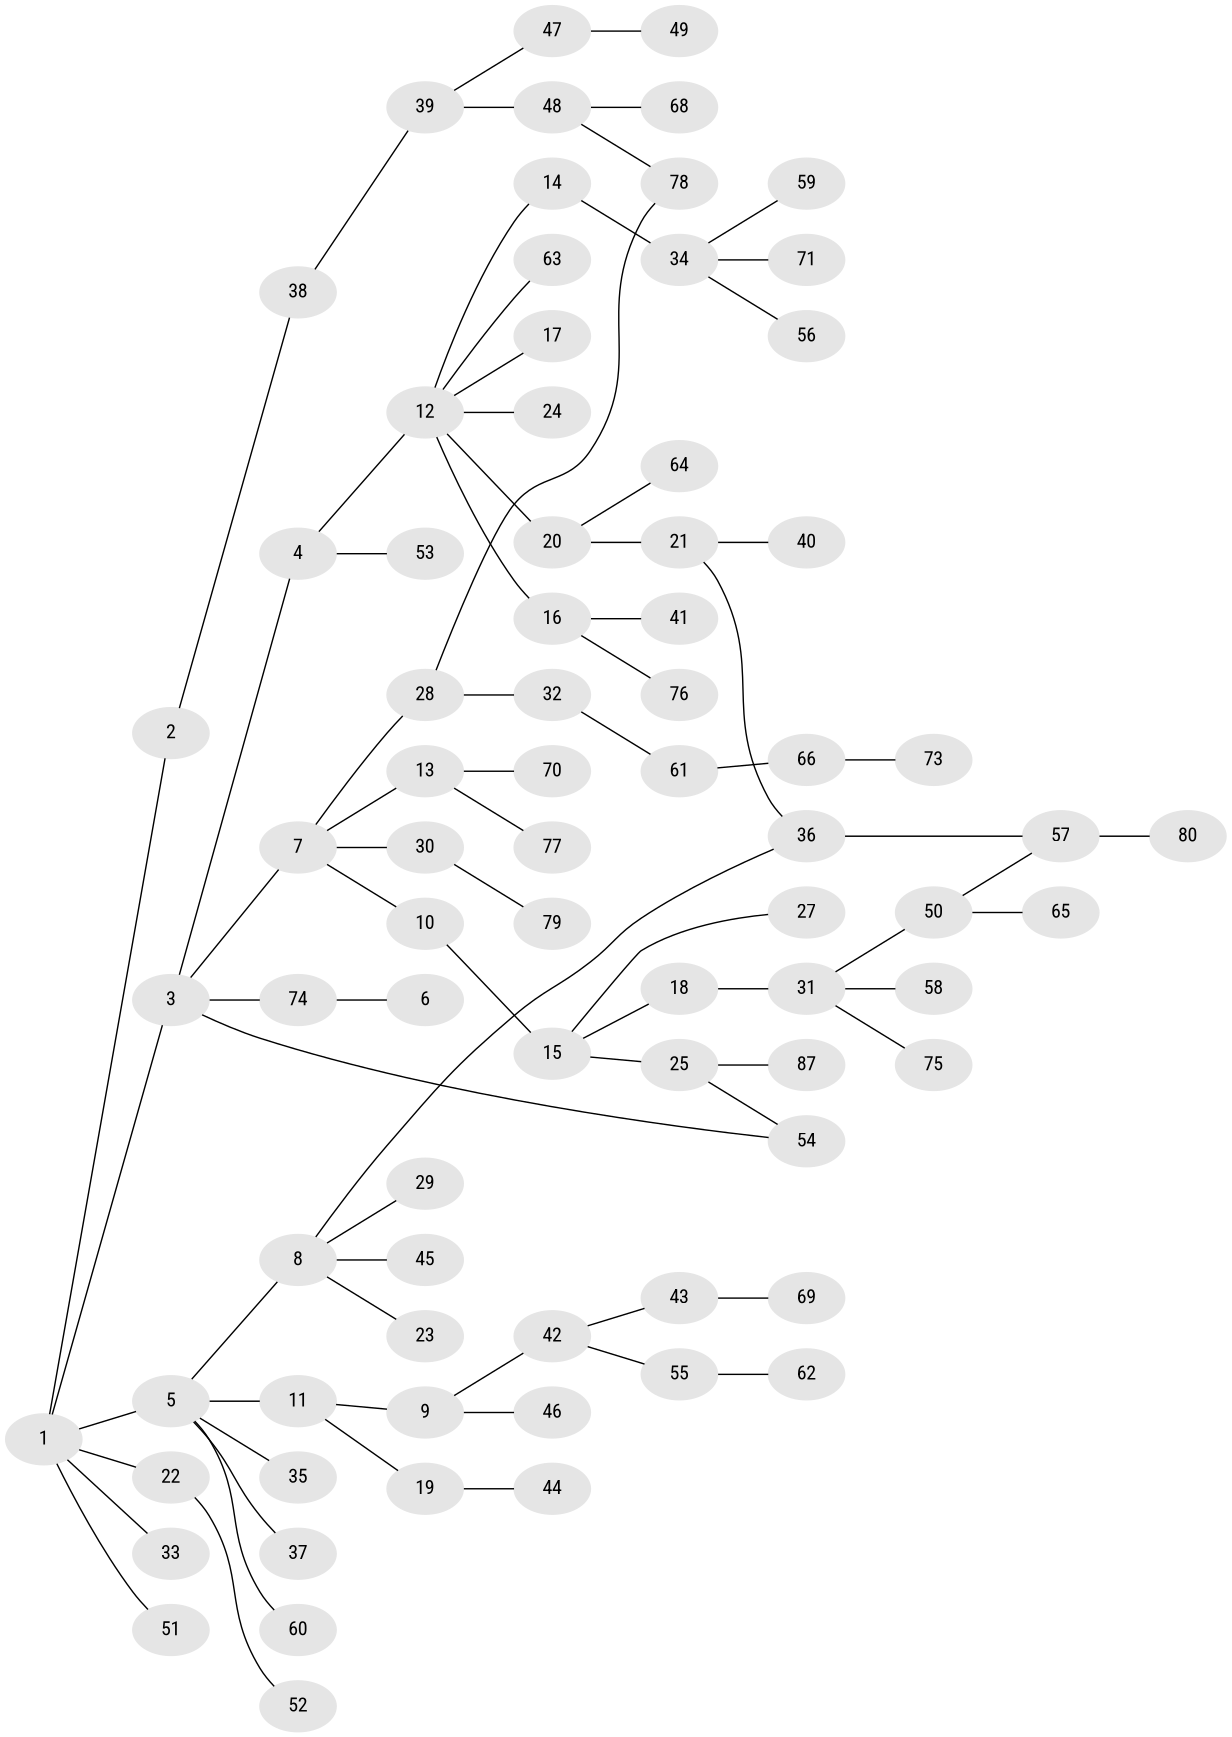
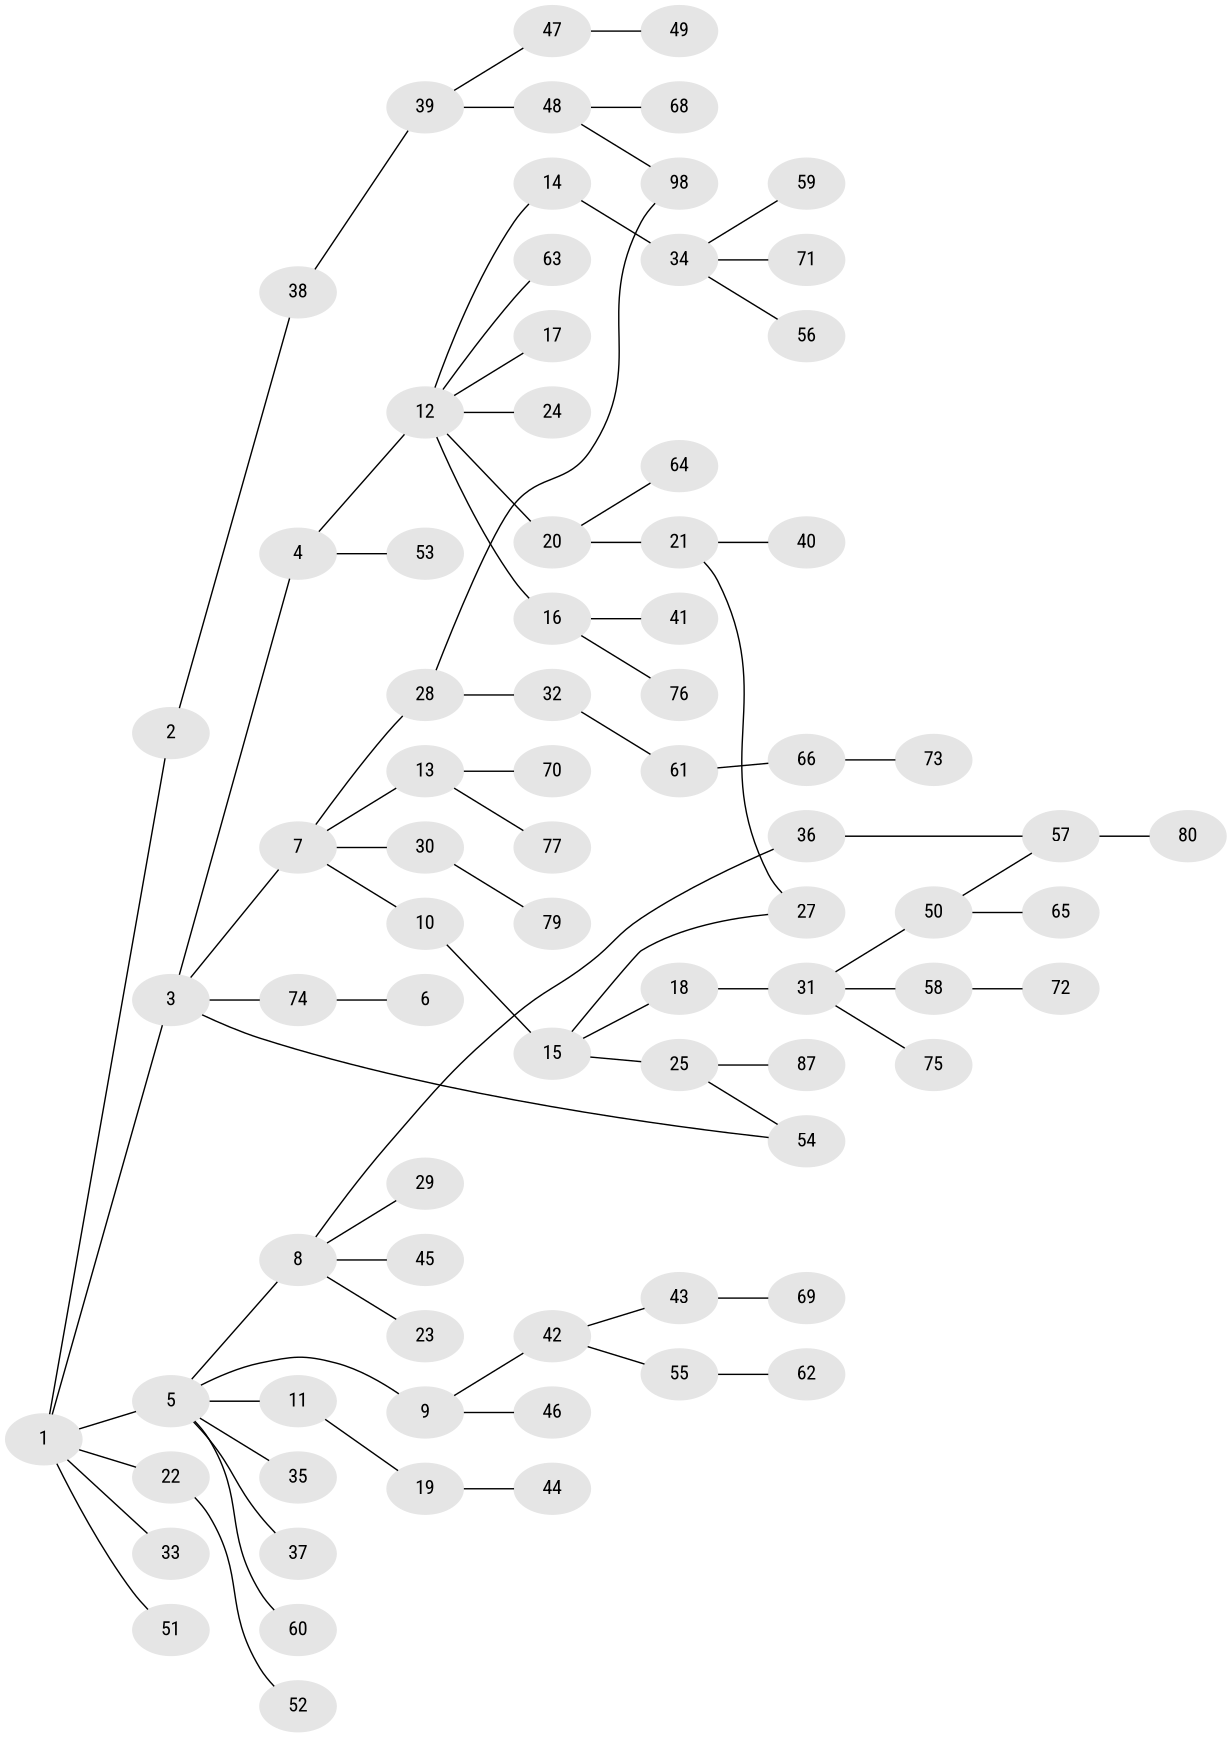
(679, 184) -> (679, 184)
(743, 689) -> (743, 727)
none -> (1061, 989)
(362, 1407) -> (302, 1357)
